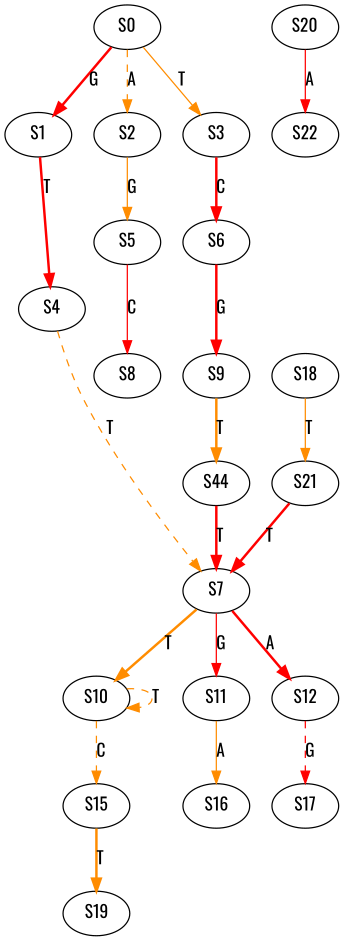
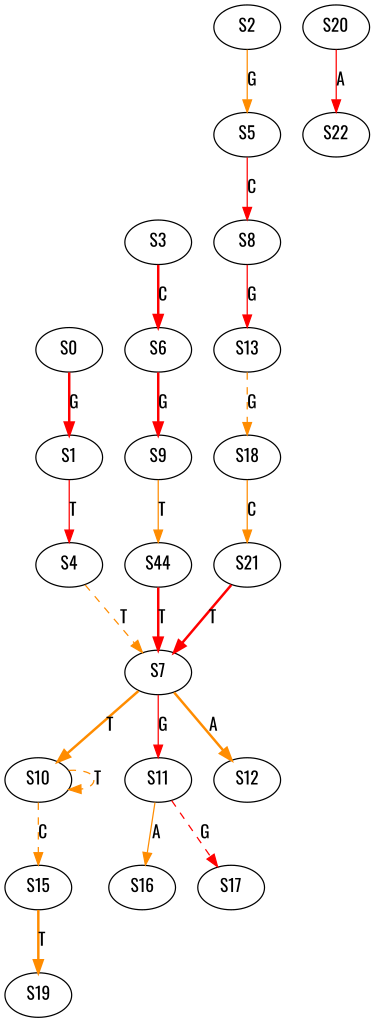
(127, 75) -> none
(168, 76) -> none
(45, 216) -> (69, 505)
none -> (247, 350)
(216, 423) -> (158, 505)
(310, 430) -> (252, 511)
(257, 640) -> (199, 721)
(305, 746) -> (191, 828)
